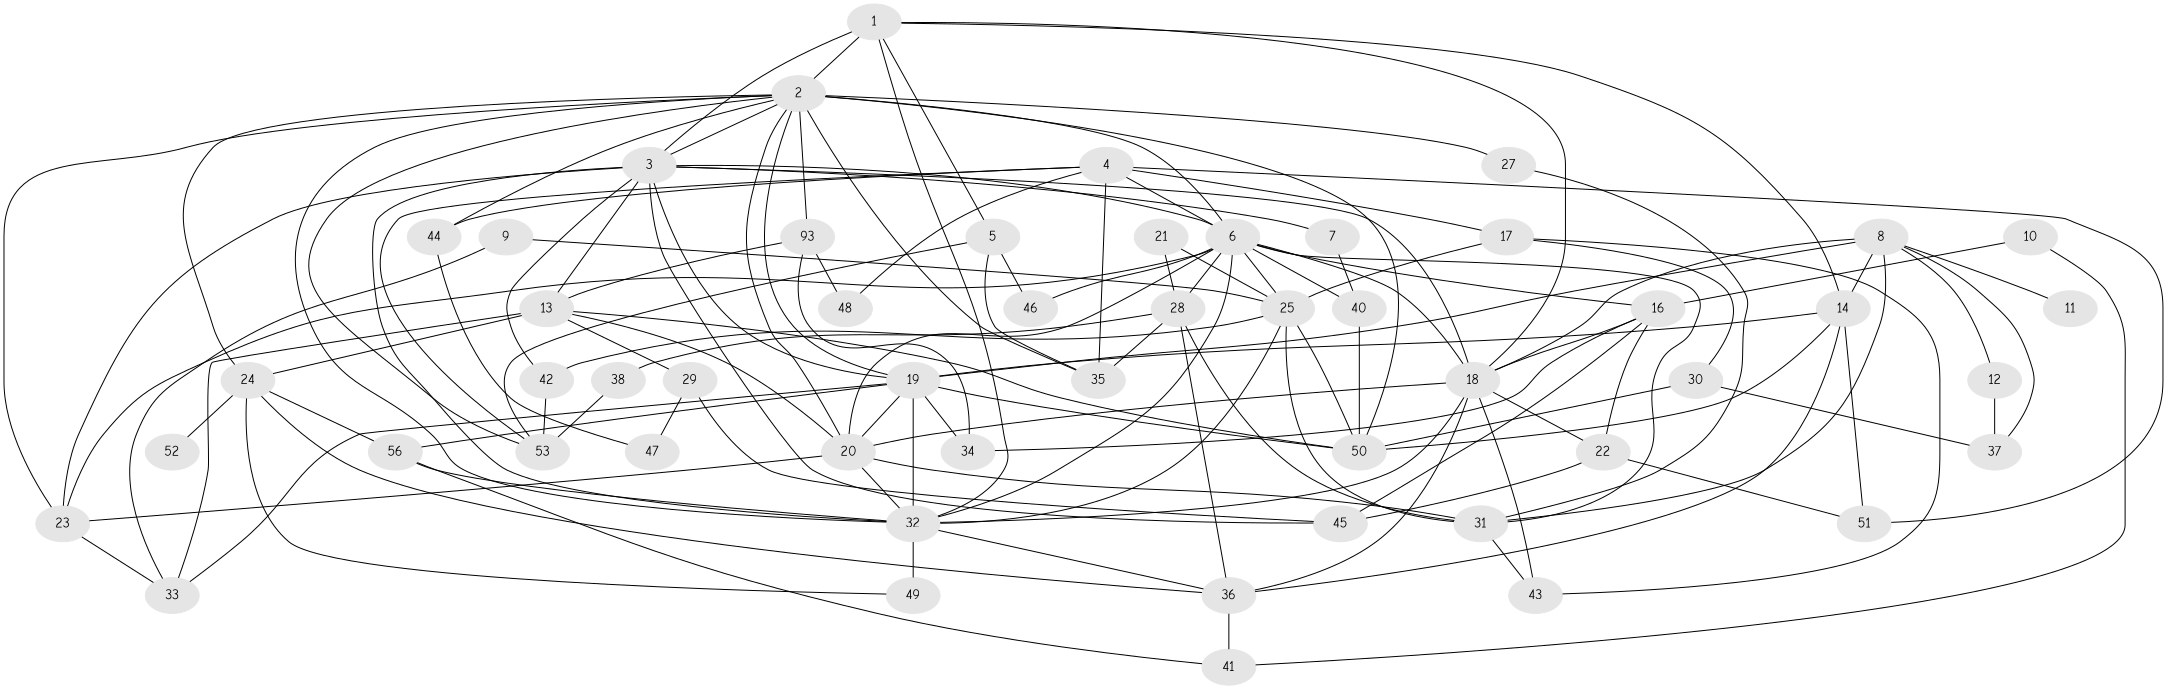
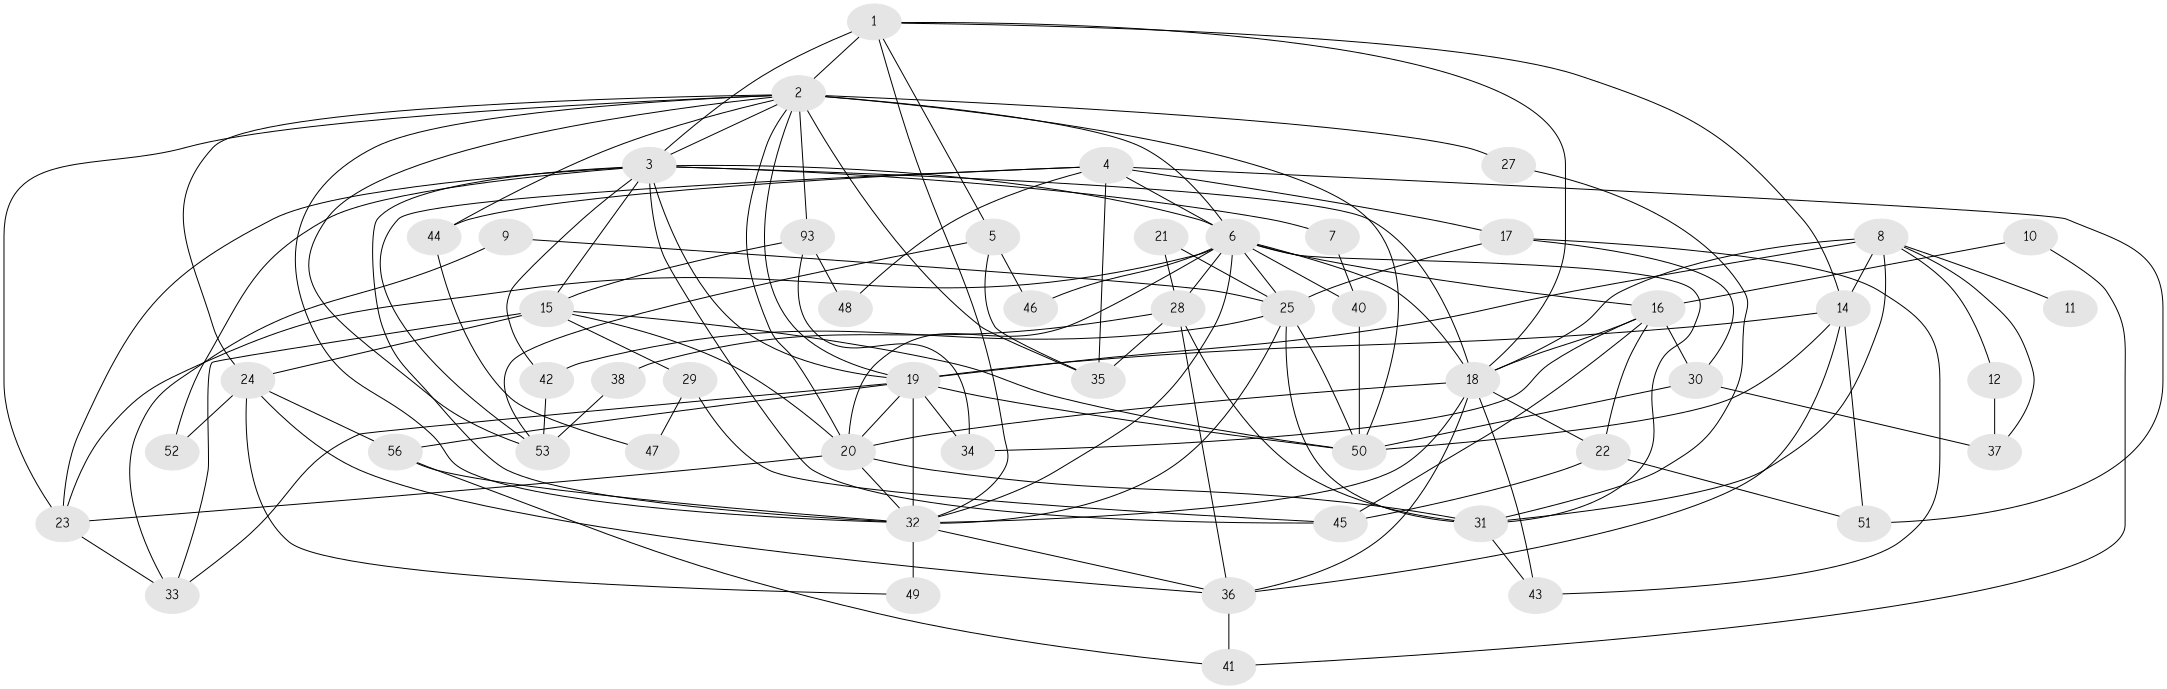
none -> (355, 208)
(547, 309) -> (547, 309)
none -> (1674, 339)
